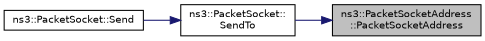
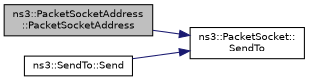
(74, 20) -> (78, 66)
(308, 20) -> (166, 32)
